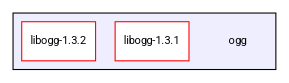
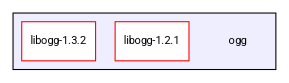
(152, 41) -> (152, 41)
